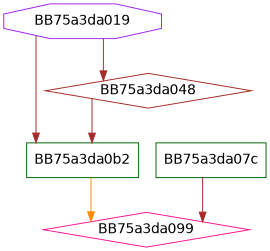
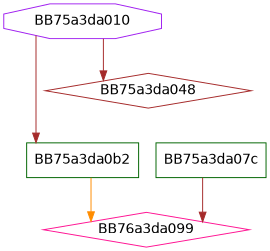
(83, 21) -> (83, 21)
(92, 116) -> none
(146, 230) -> (146, 230)
